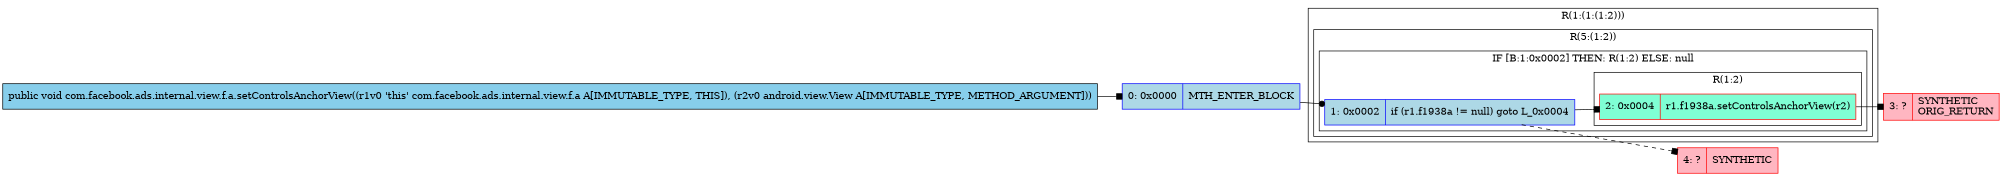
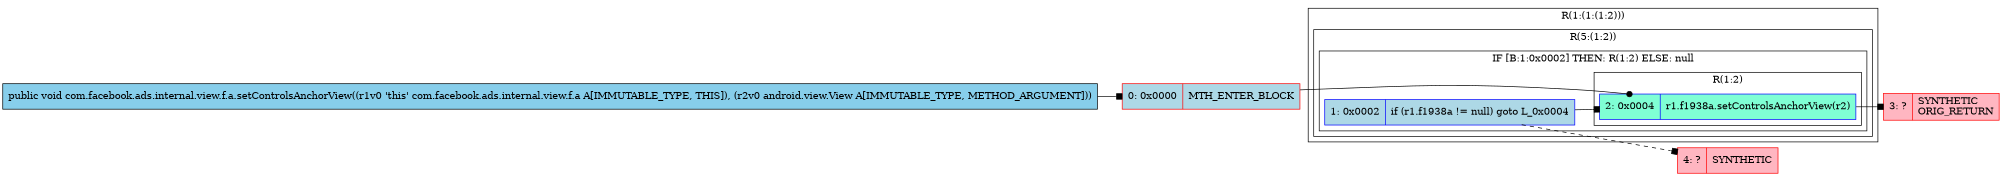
(1211, 96) -> (1211, 96)
(1310, 103) -> (1463, 86)
(1728, 107) -> (1728, 107)
